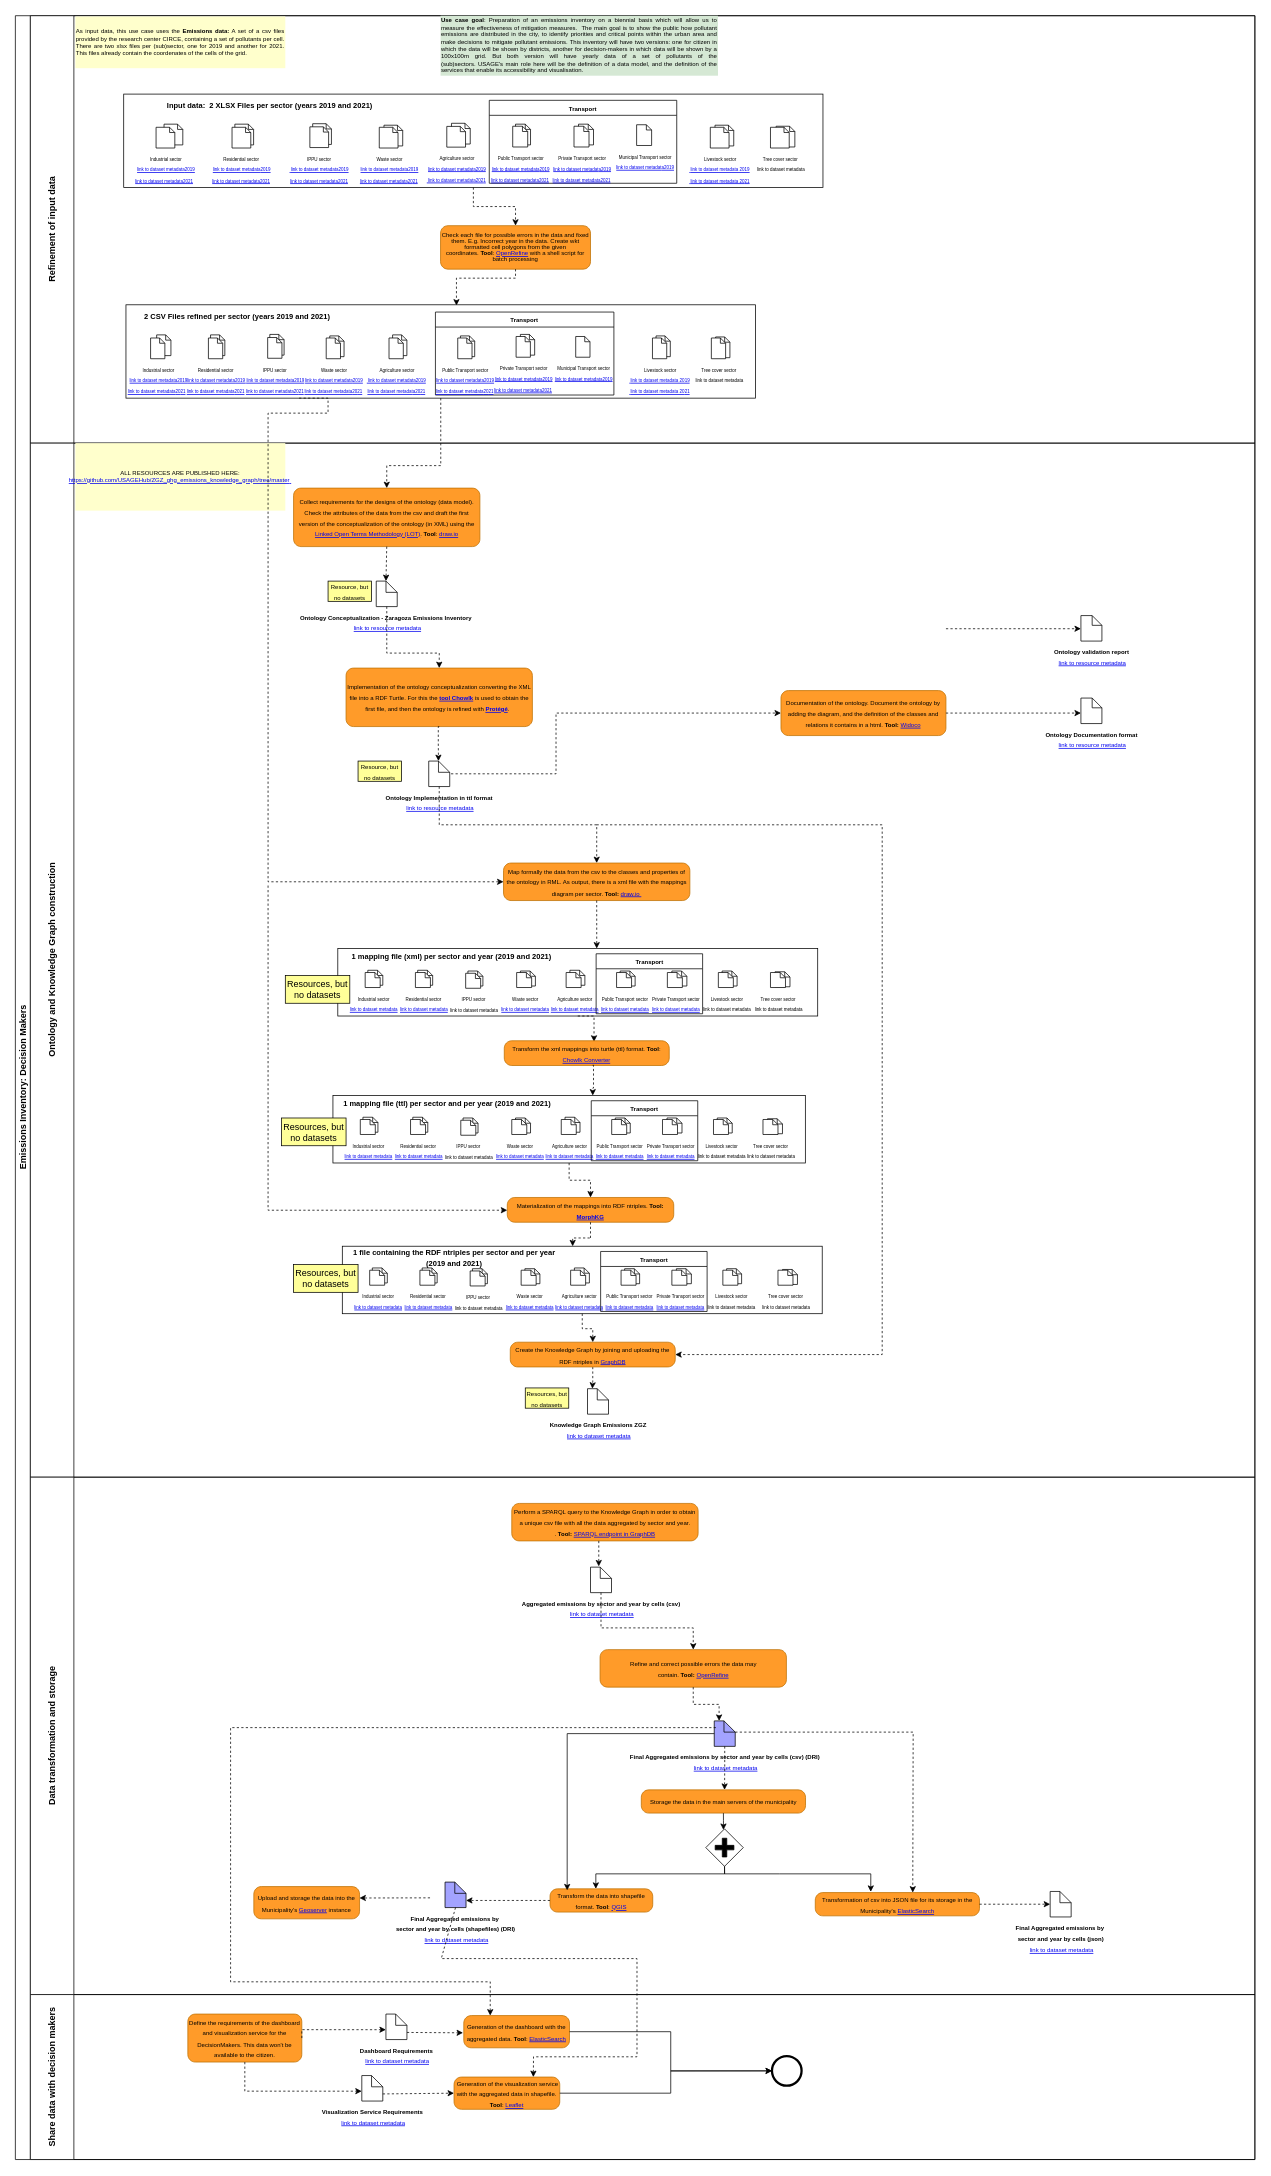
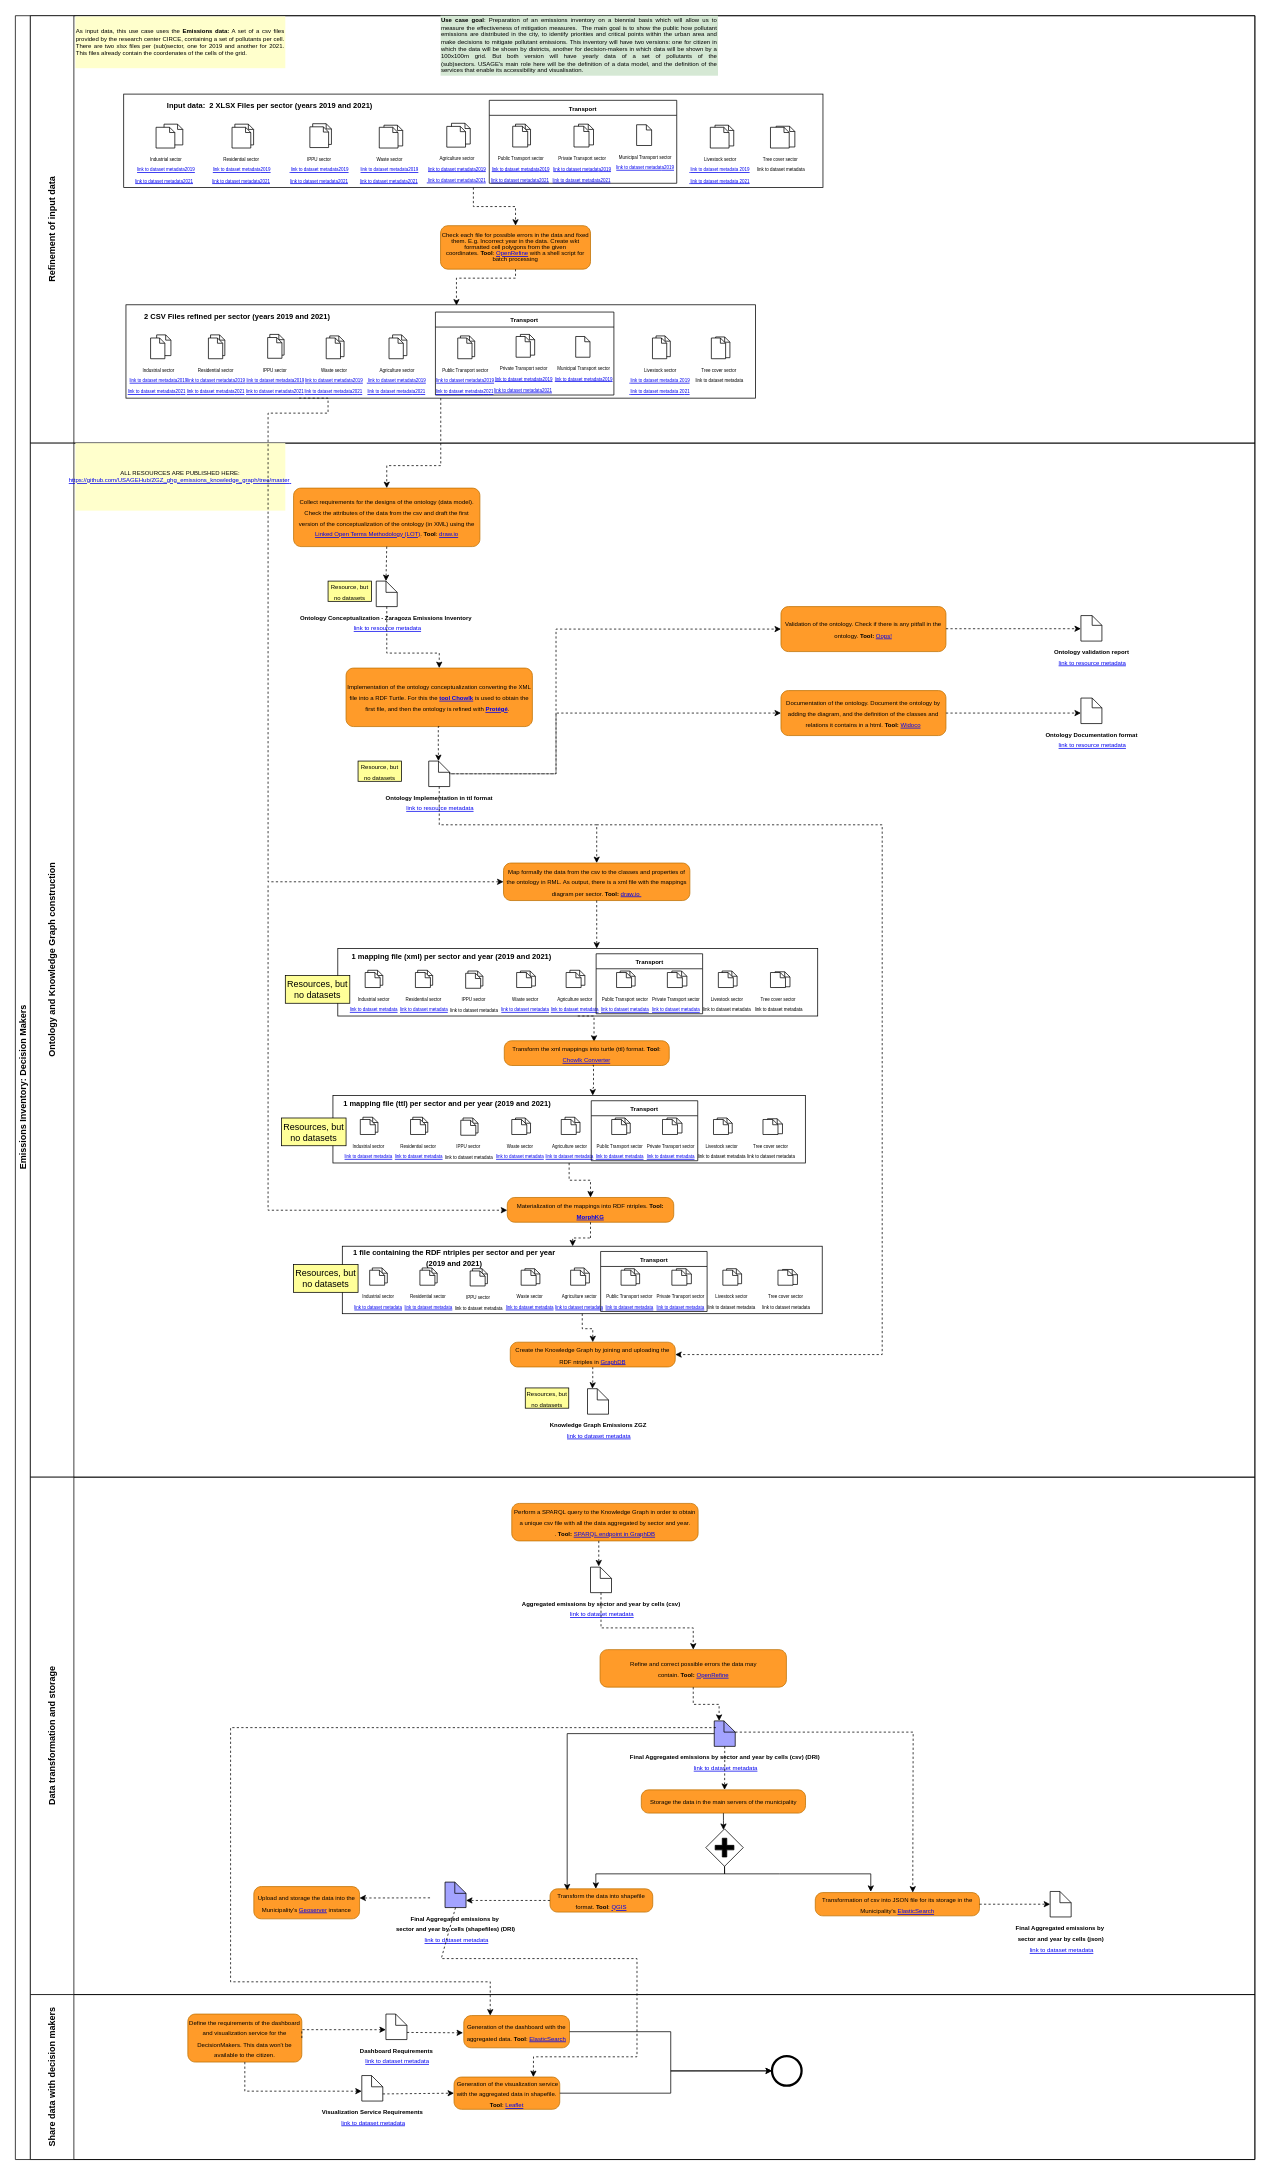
none -> (556, 629)
none -> (864, 629)
